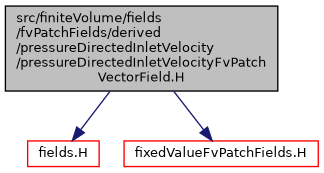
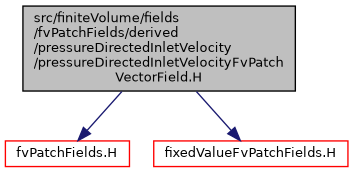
(63, 154) -> (67, 154)
